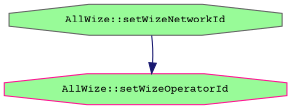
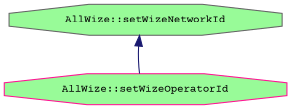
(153, 49) -> (138, 60)
